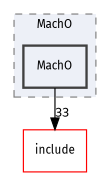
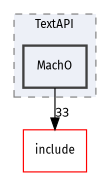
(55, 25) -> (55, 25)
